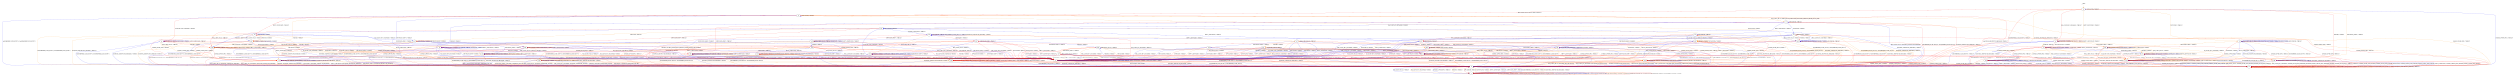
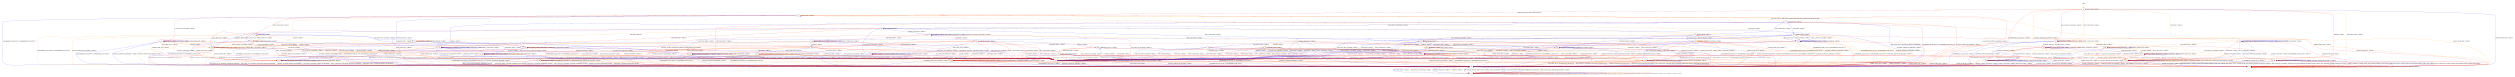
(672, 43) -> none
